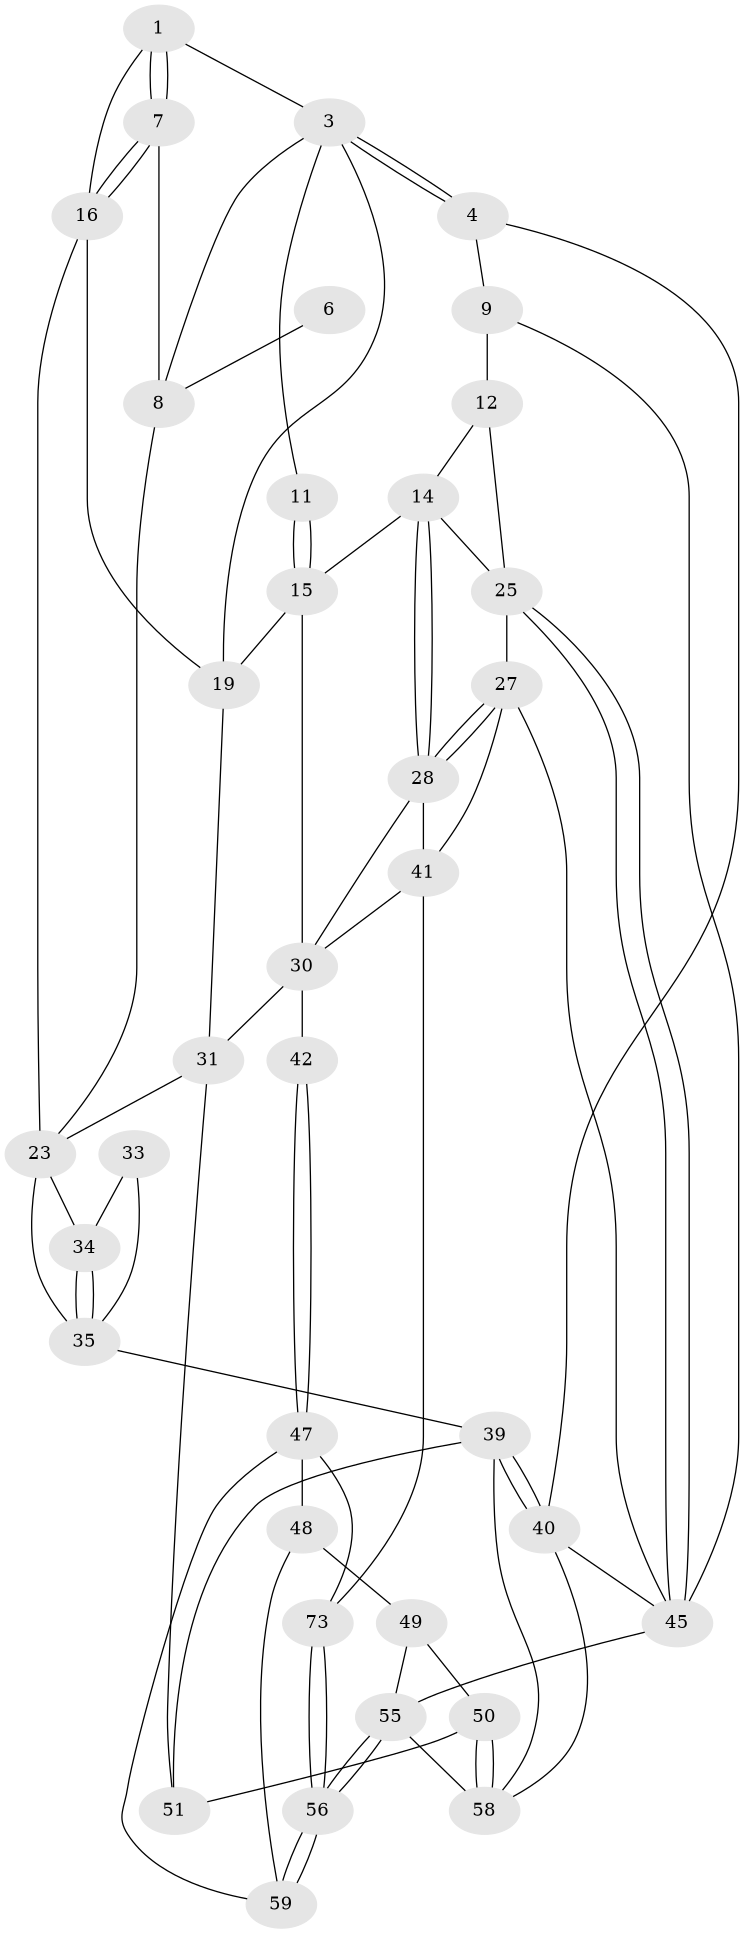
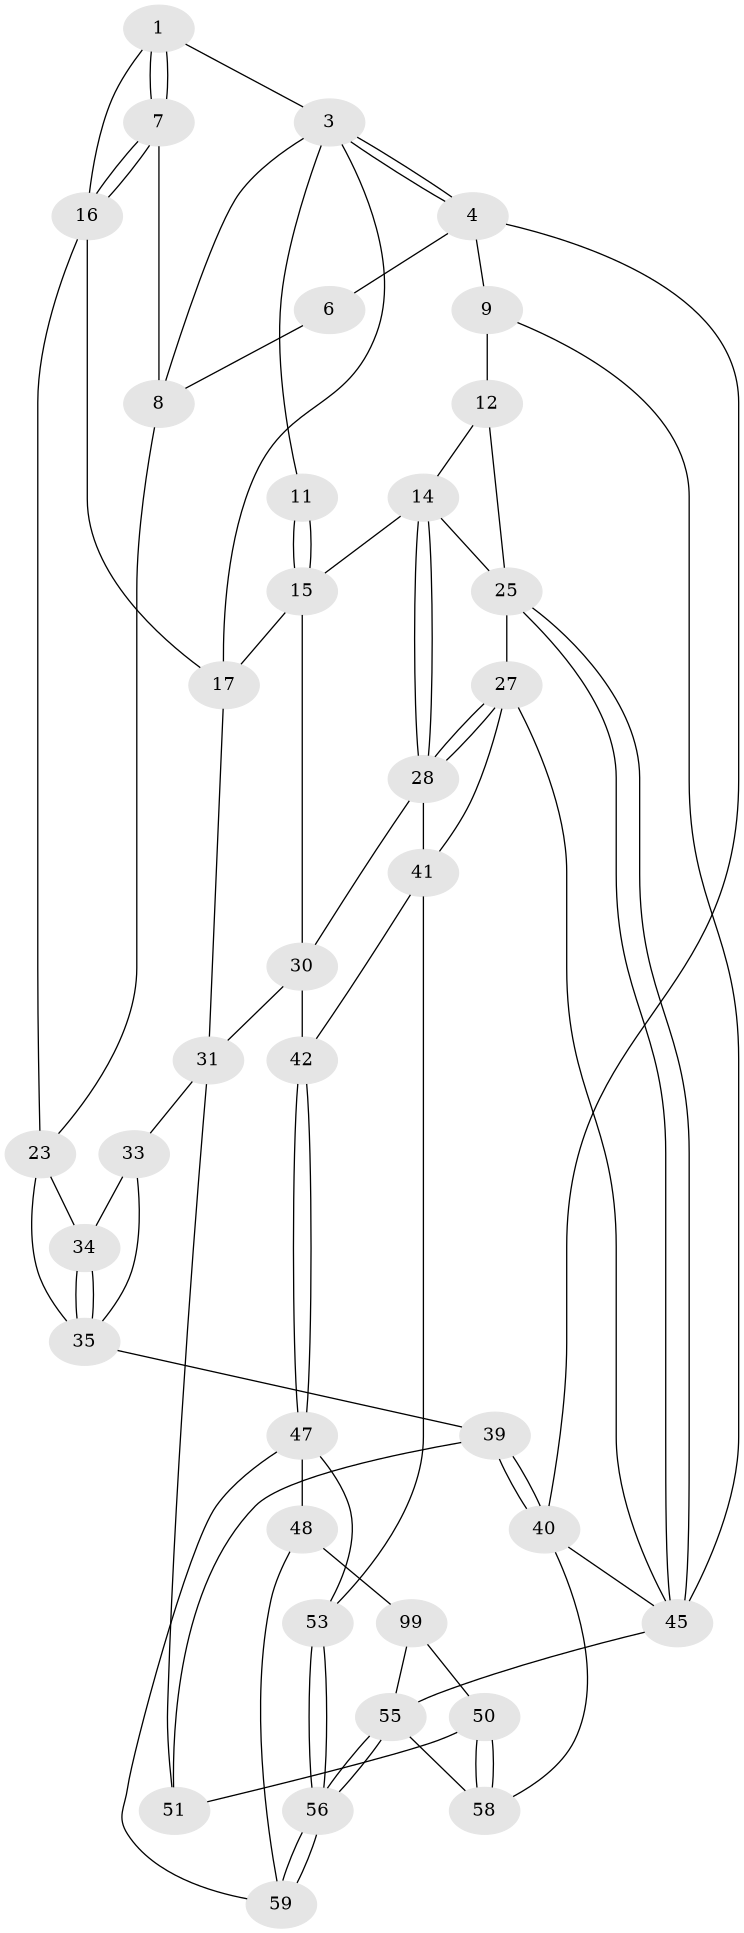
none -> (401, 263)
(224, 685) -> (224, 685)
(363, 920) -> (364, 967)
(124, 1107) -> (171, 1107)
(318, 1623) -> (318, 1623)
(412, 1623) -> (412, 1623)
(520, 1629) -> none
